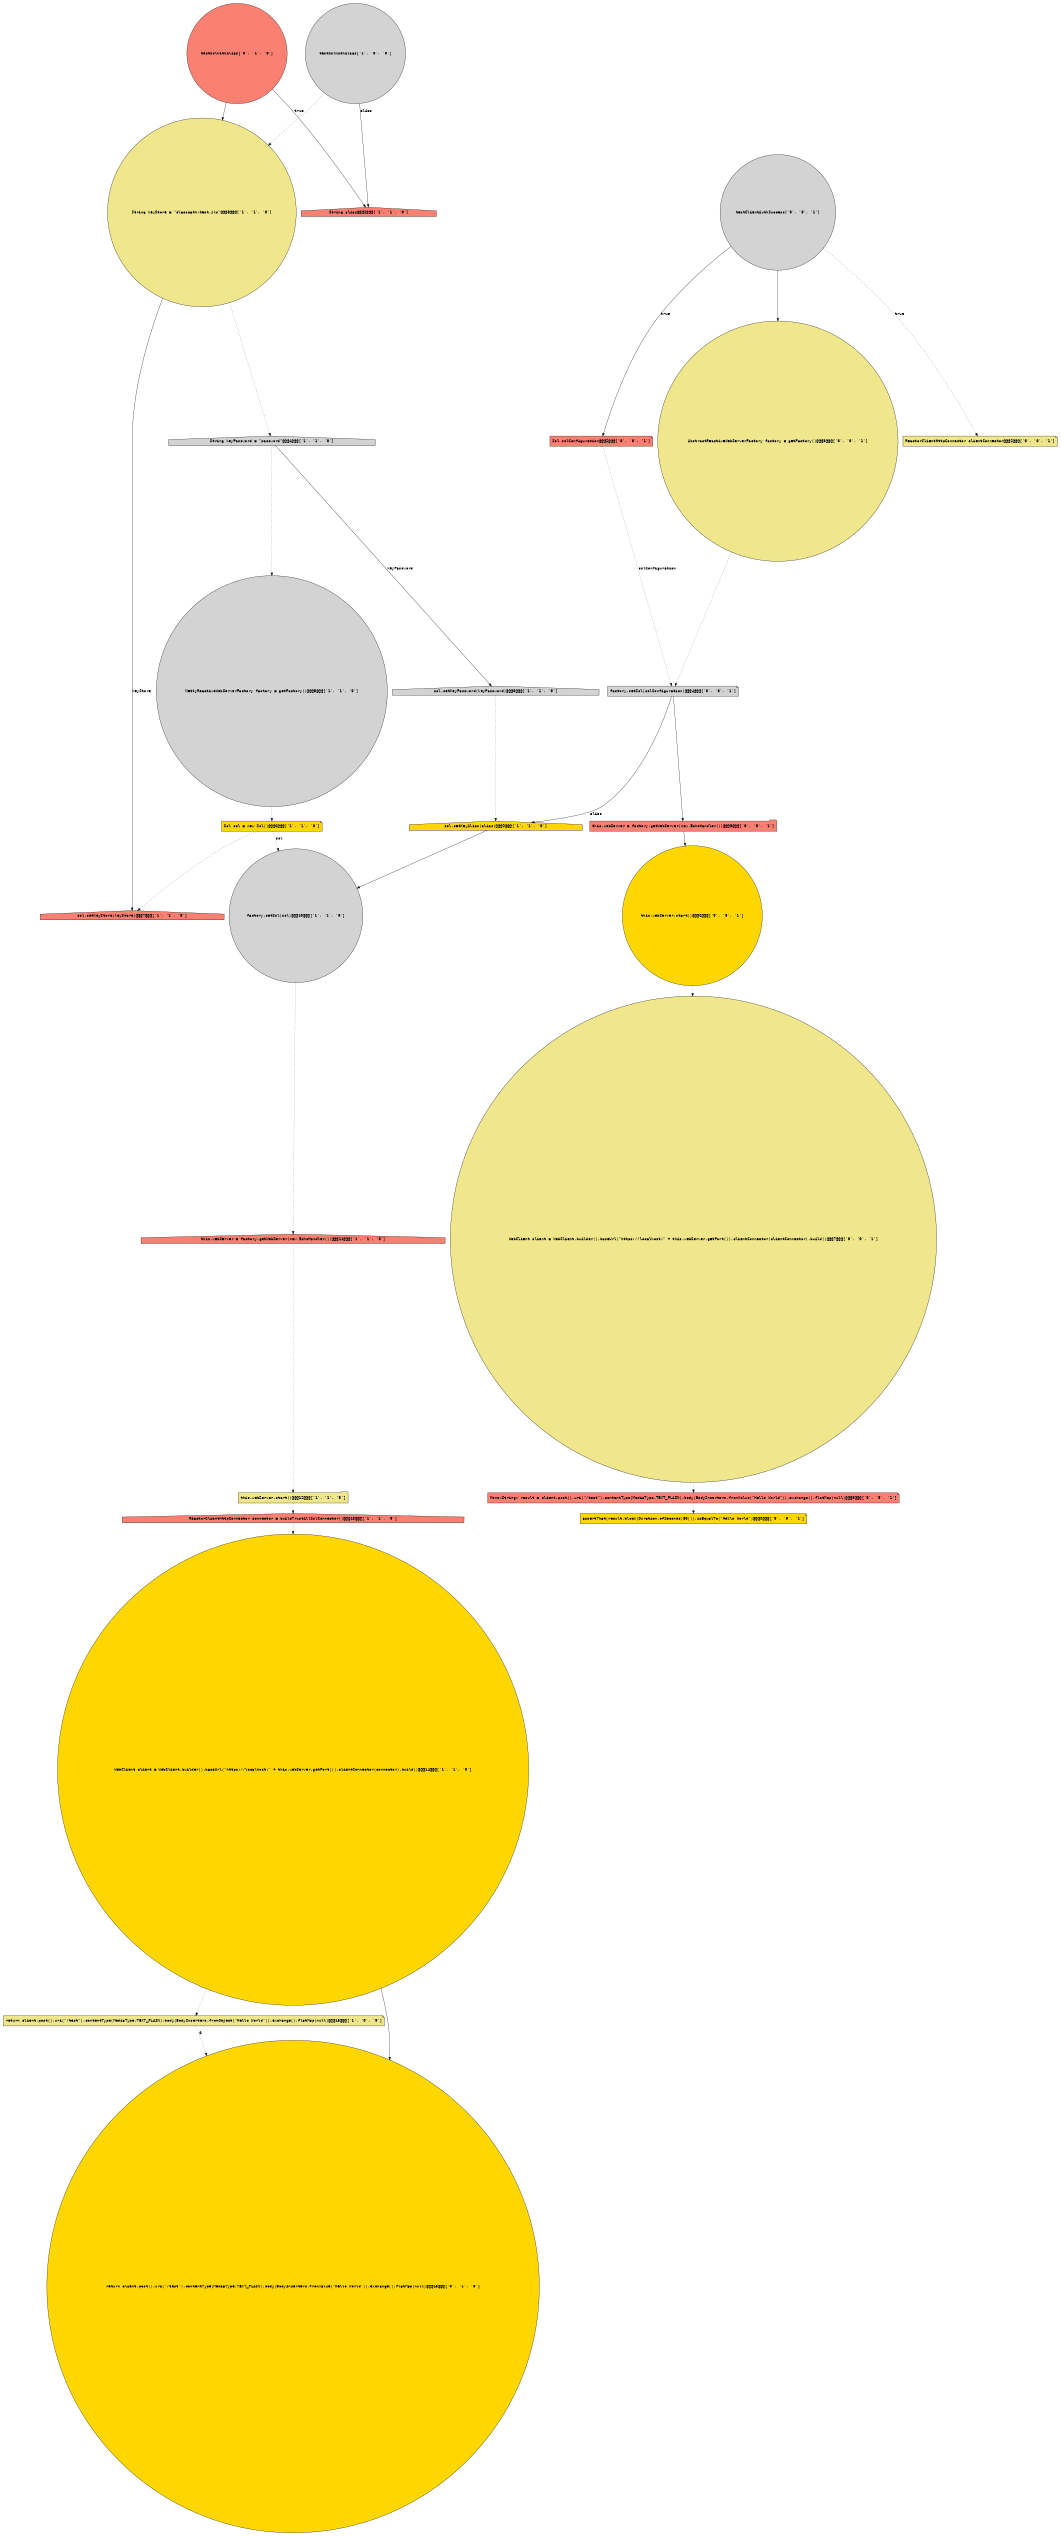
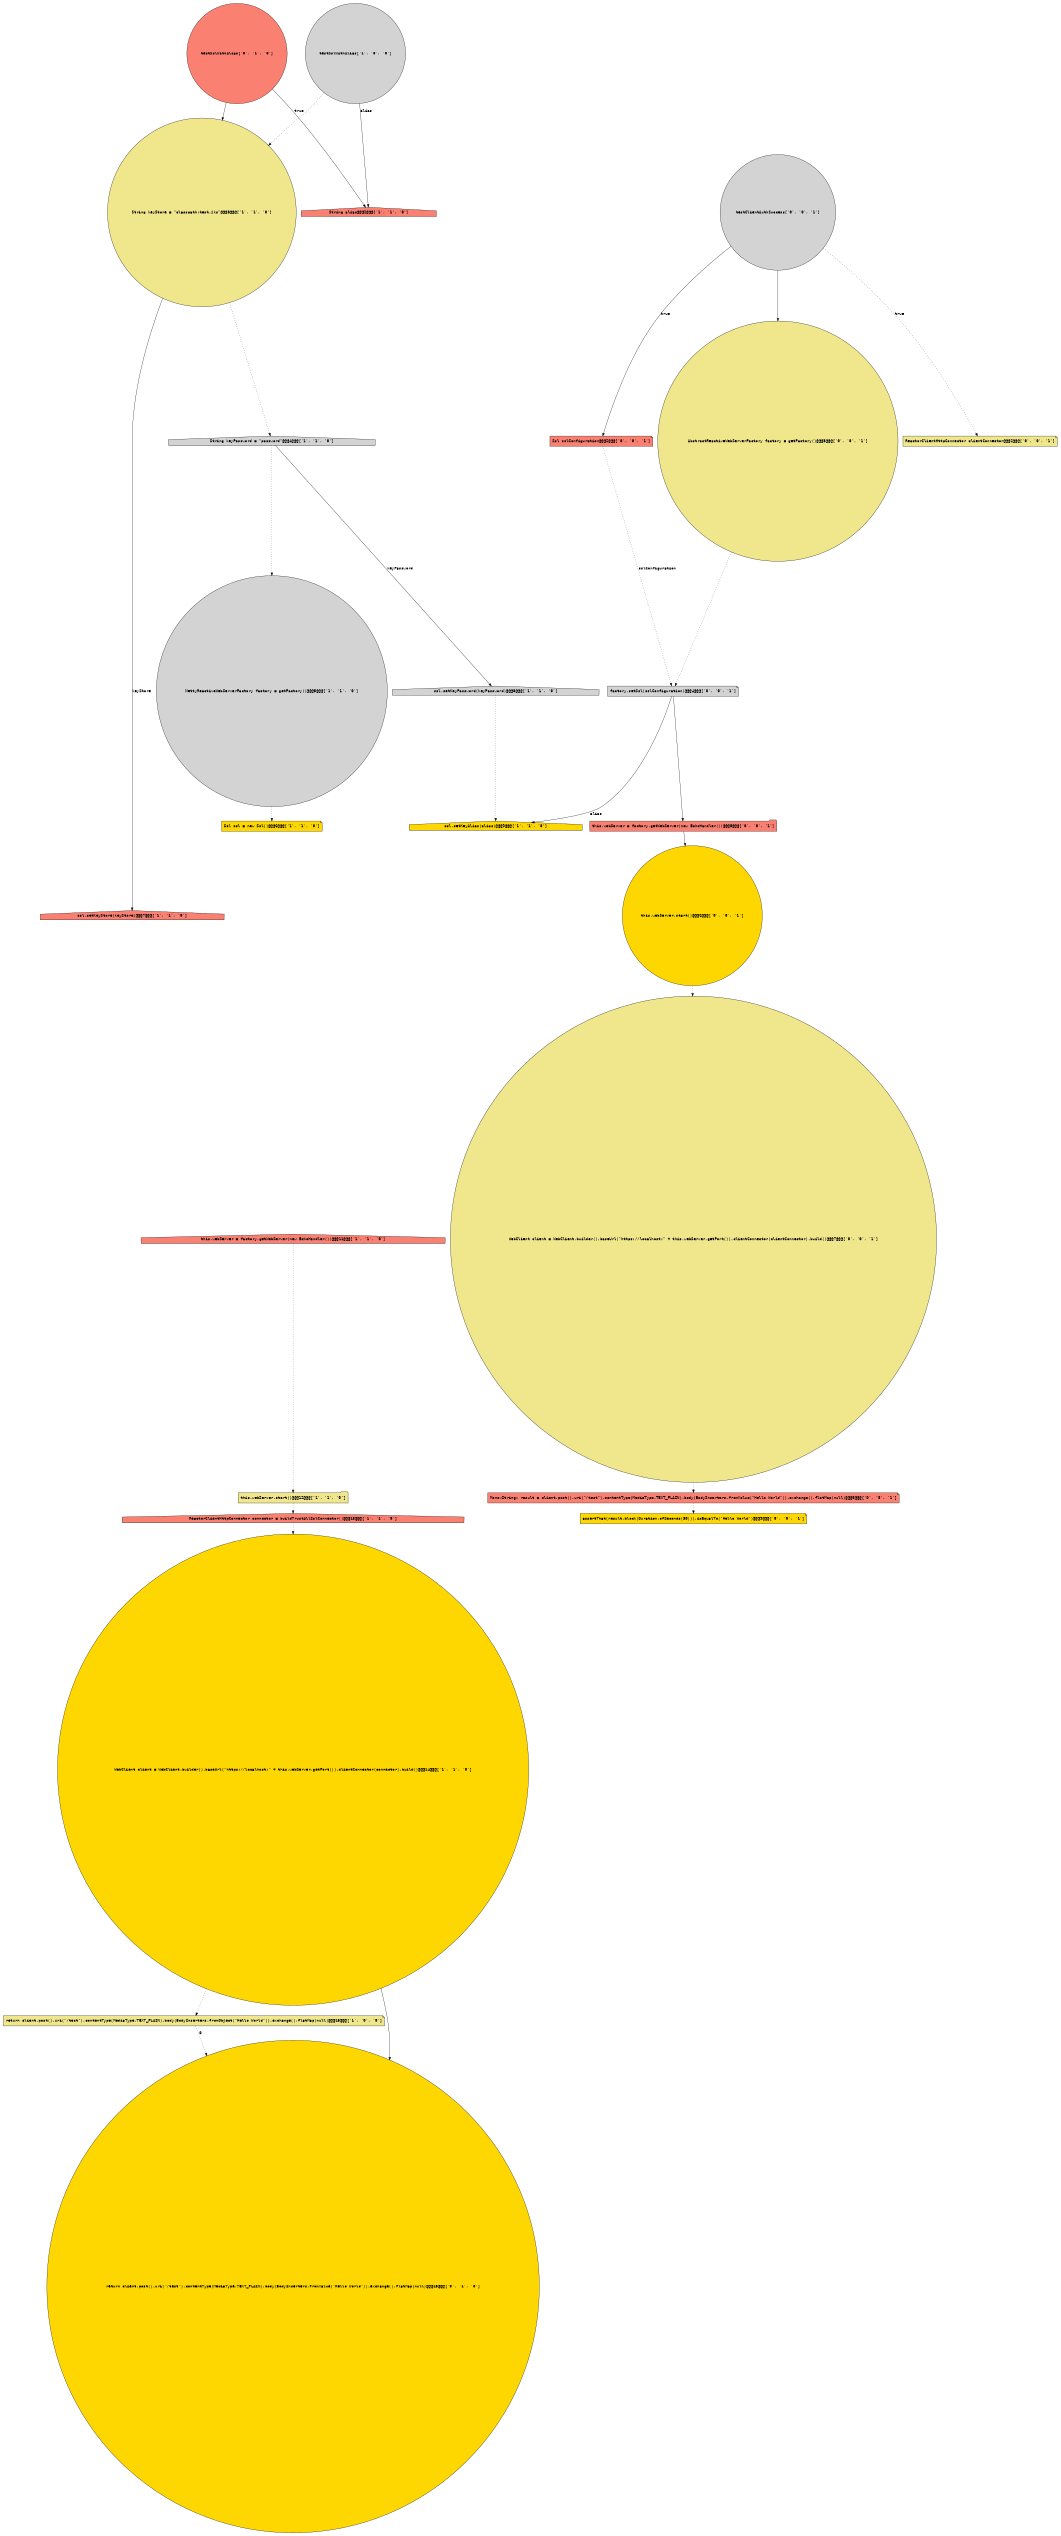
(196, 865) -> none
(296, 916) -> none
